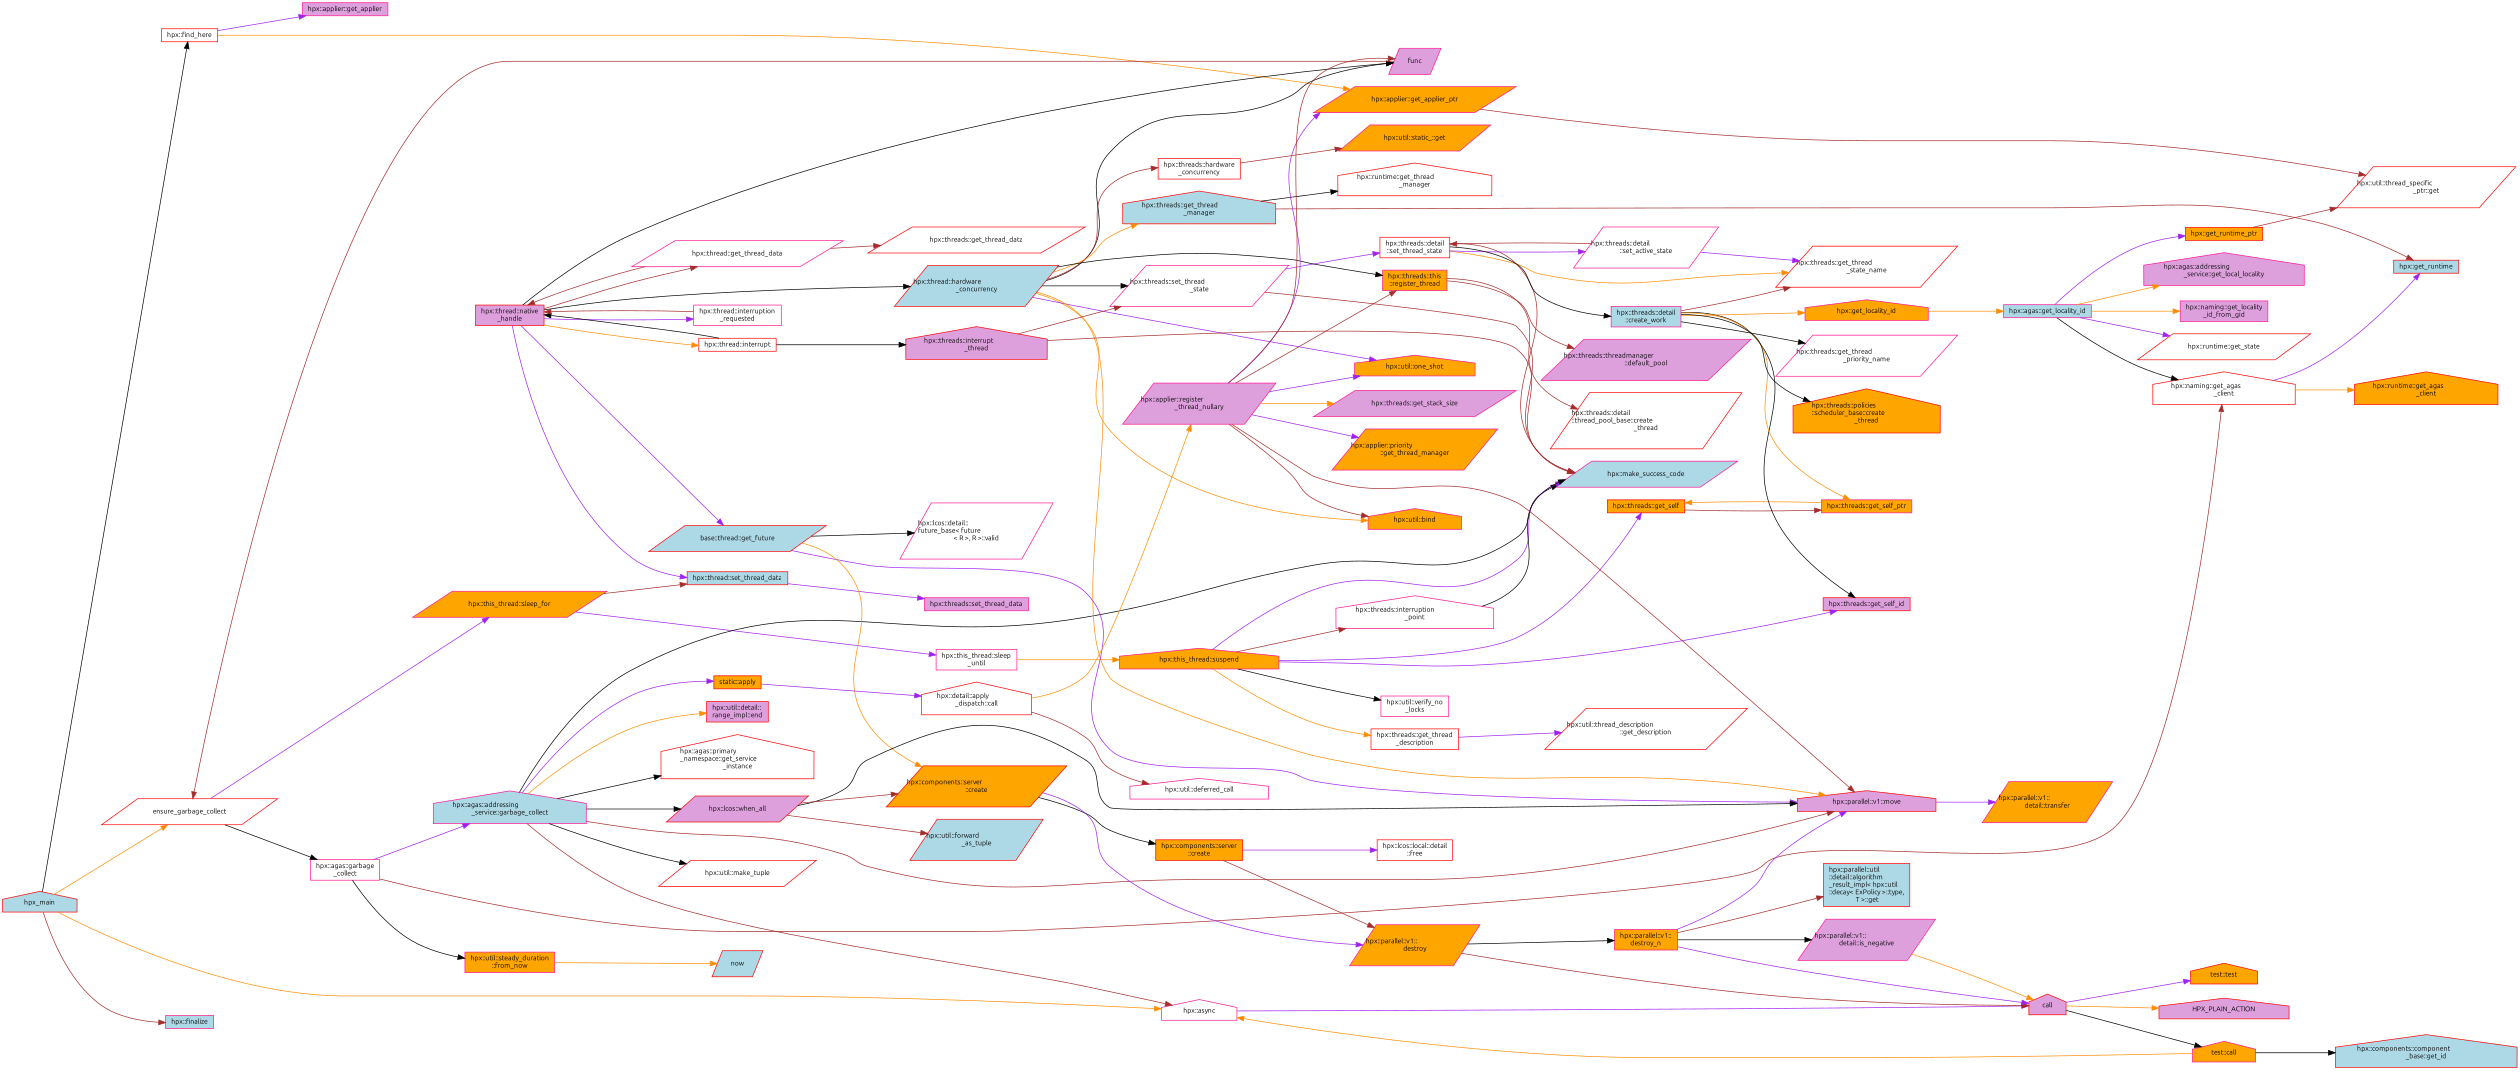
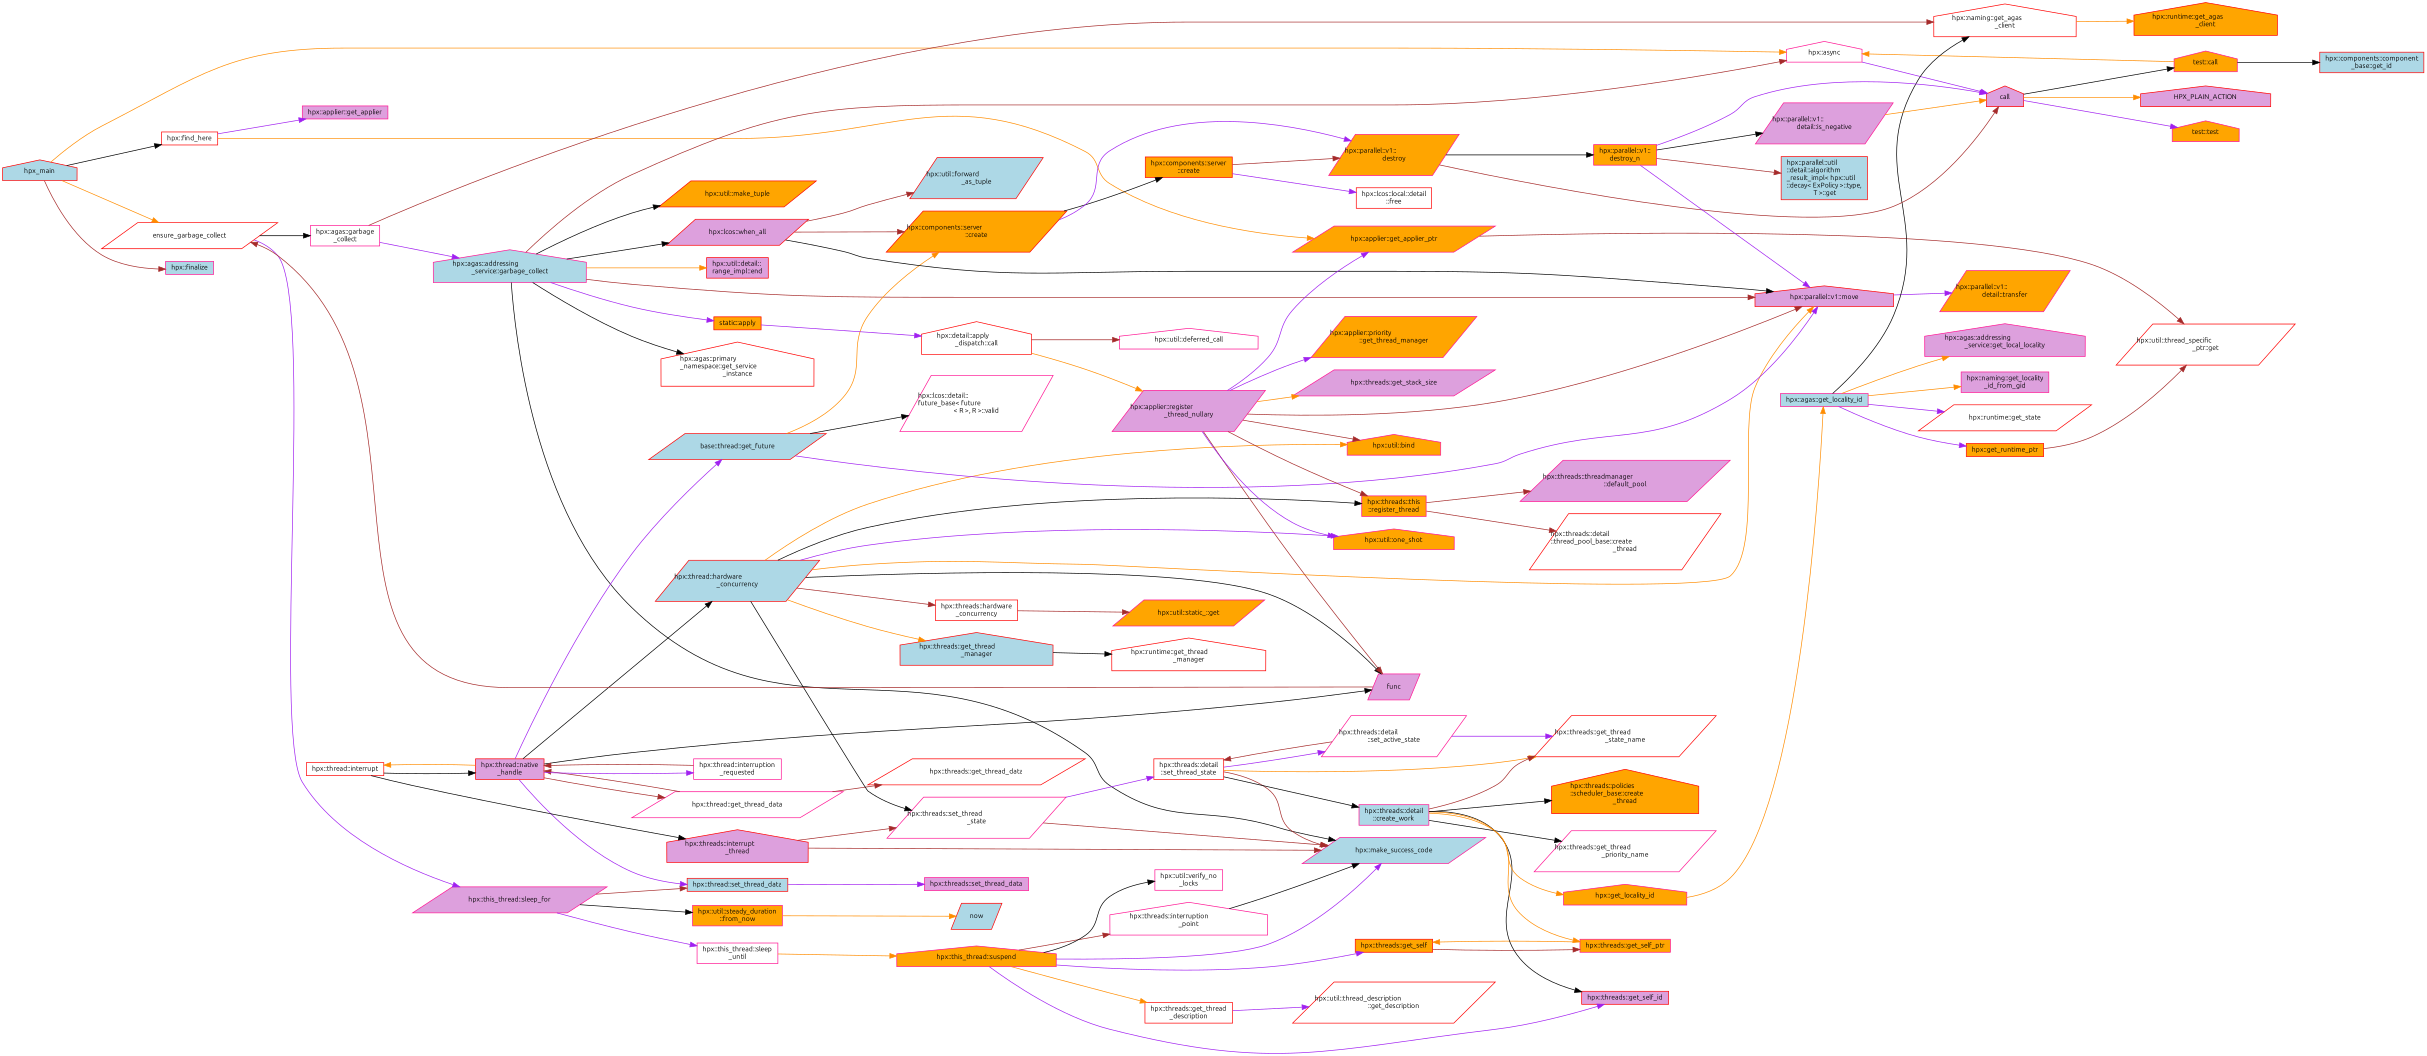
(2426, 267) -> none
(510, 604) -> (510, 900)
(737, 873) -> (737, 194)
(397, 930) -> (633, 908)
(2224, 975) -> (2206, 132)
(2426, 1053) -> (2372, 62)
